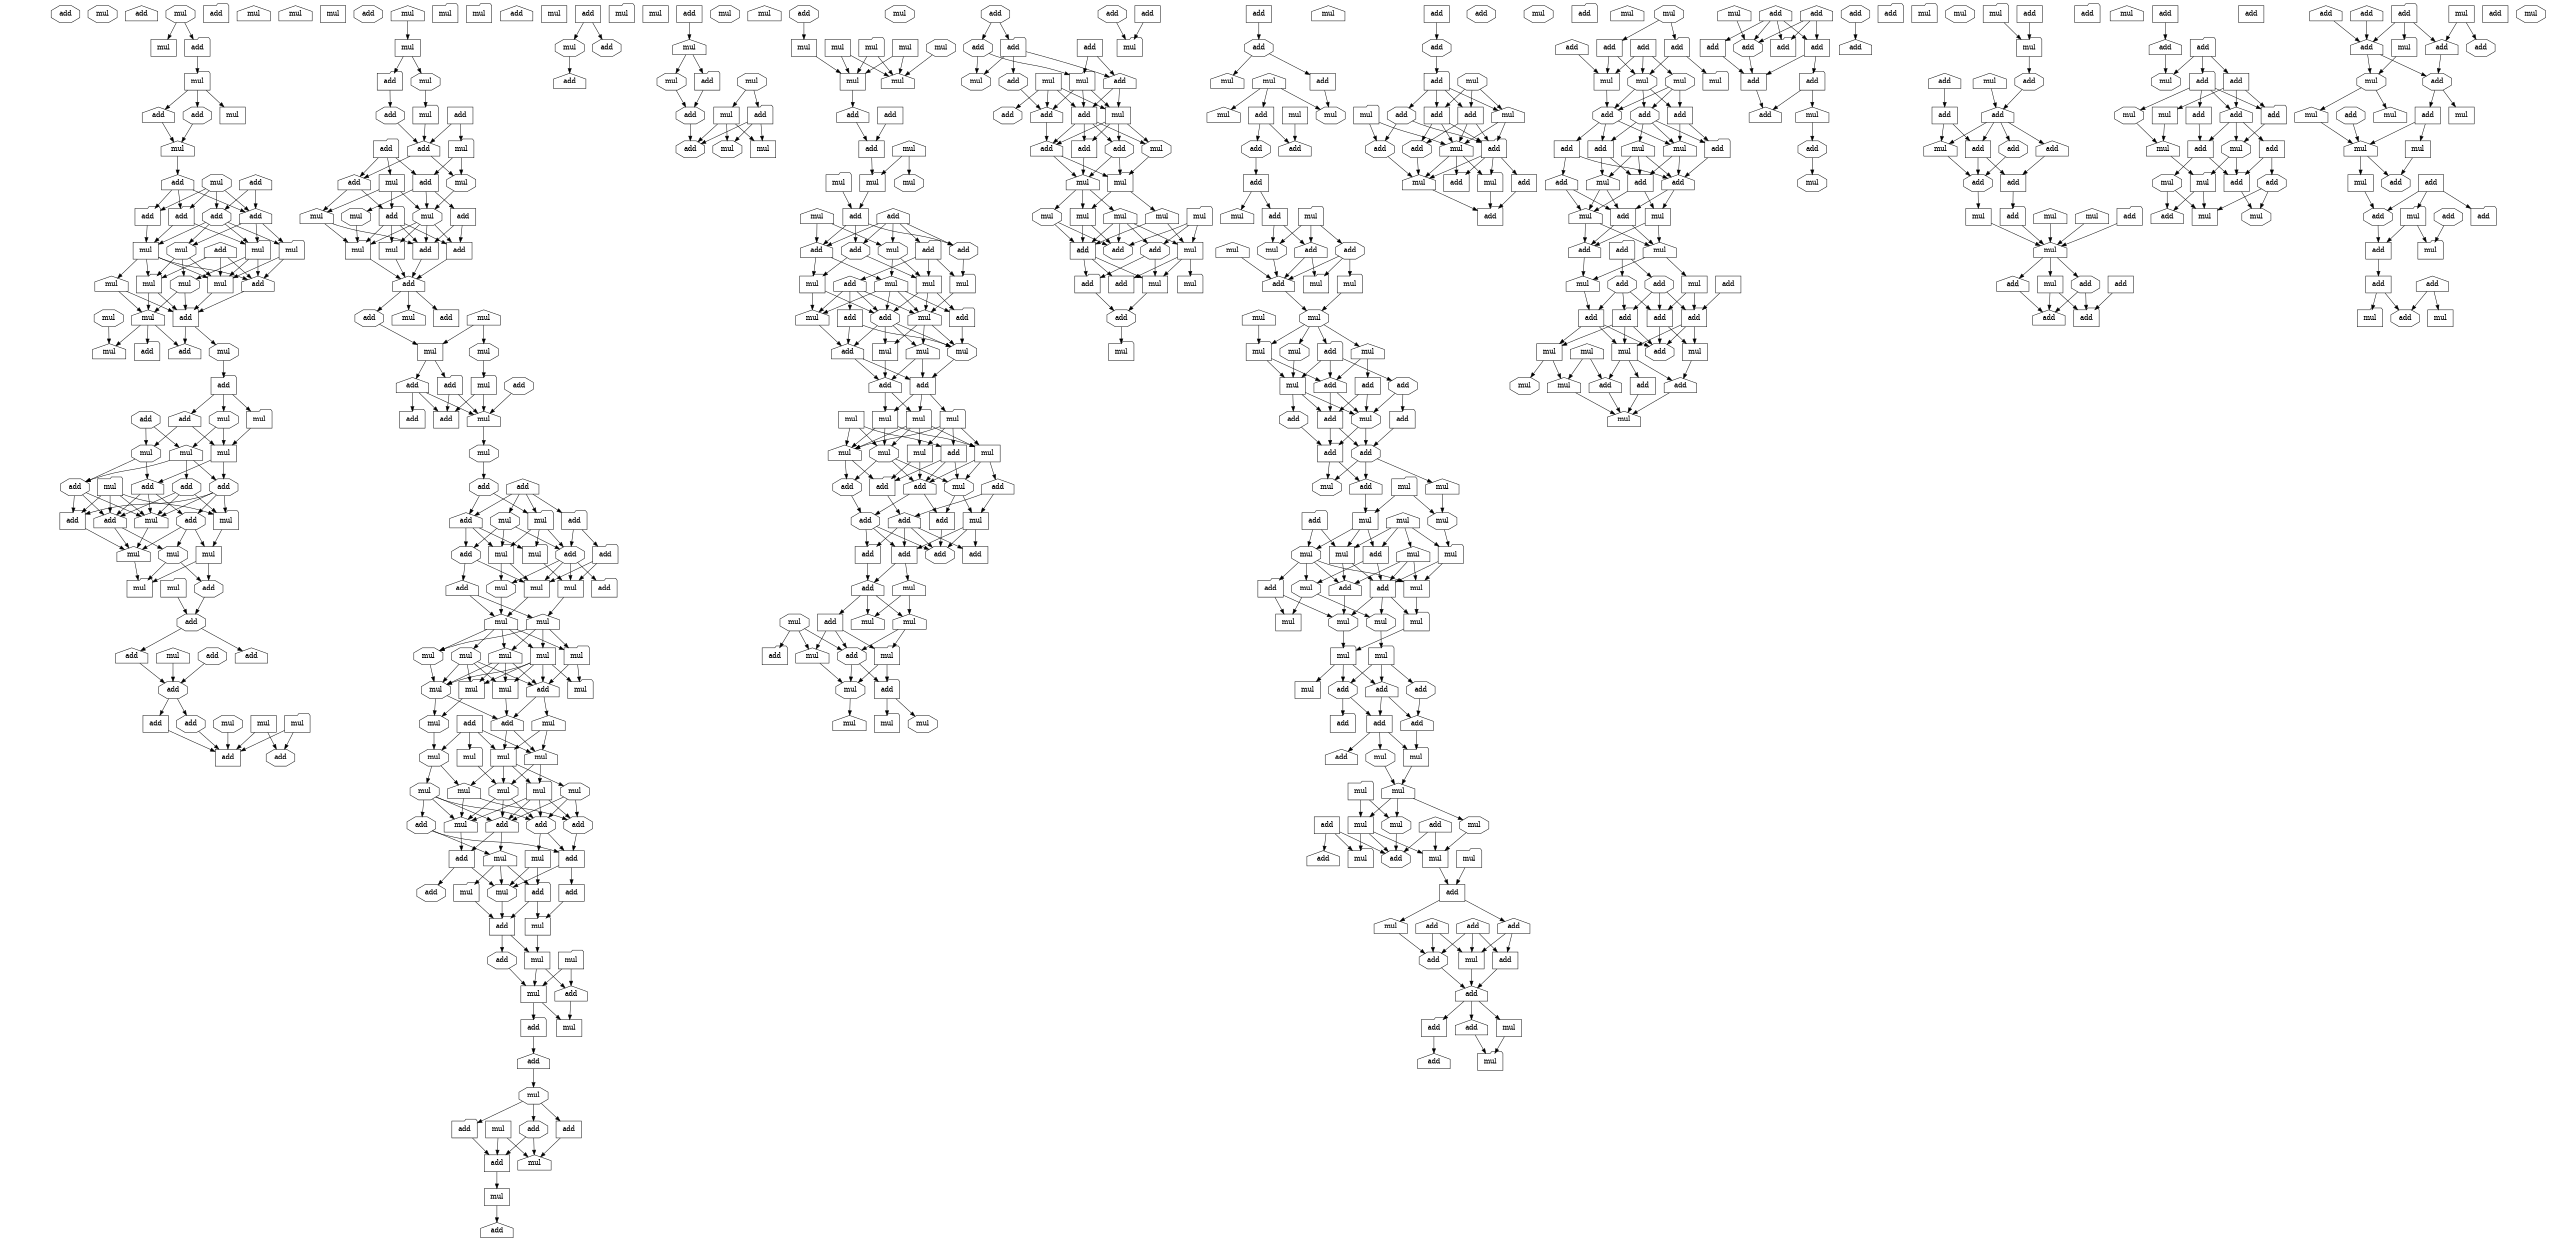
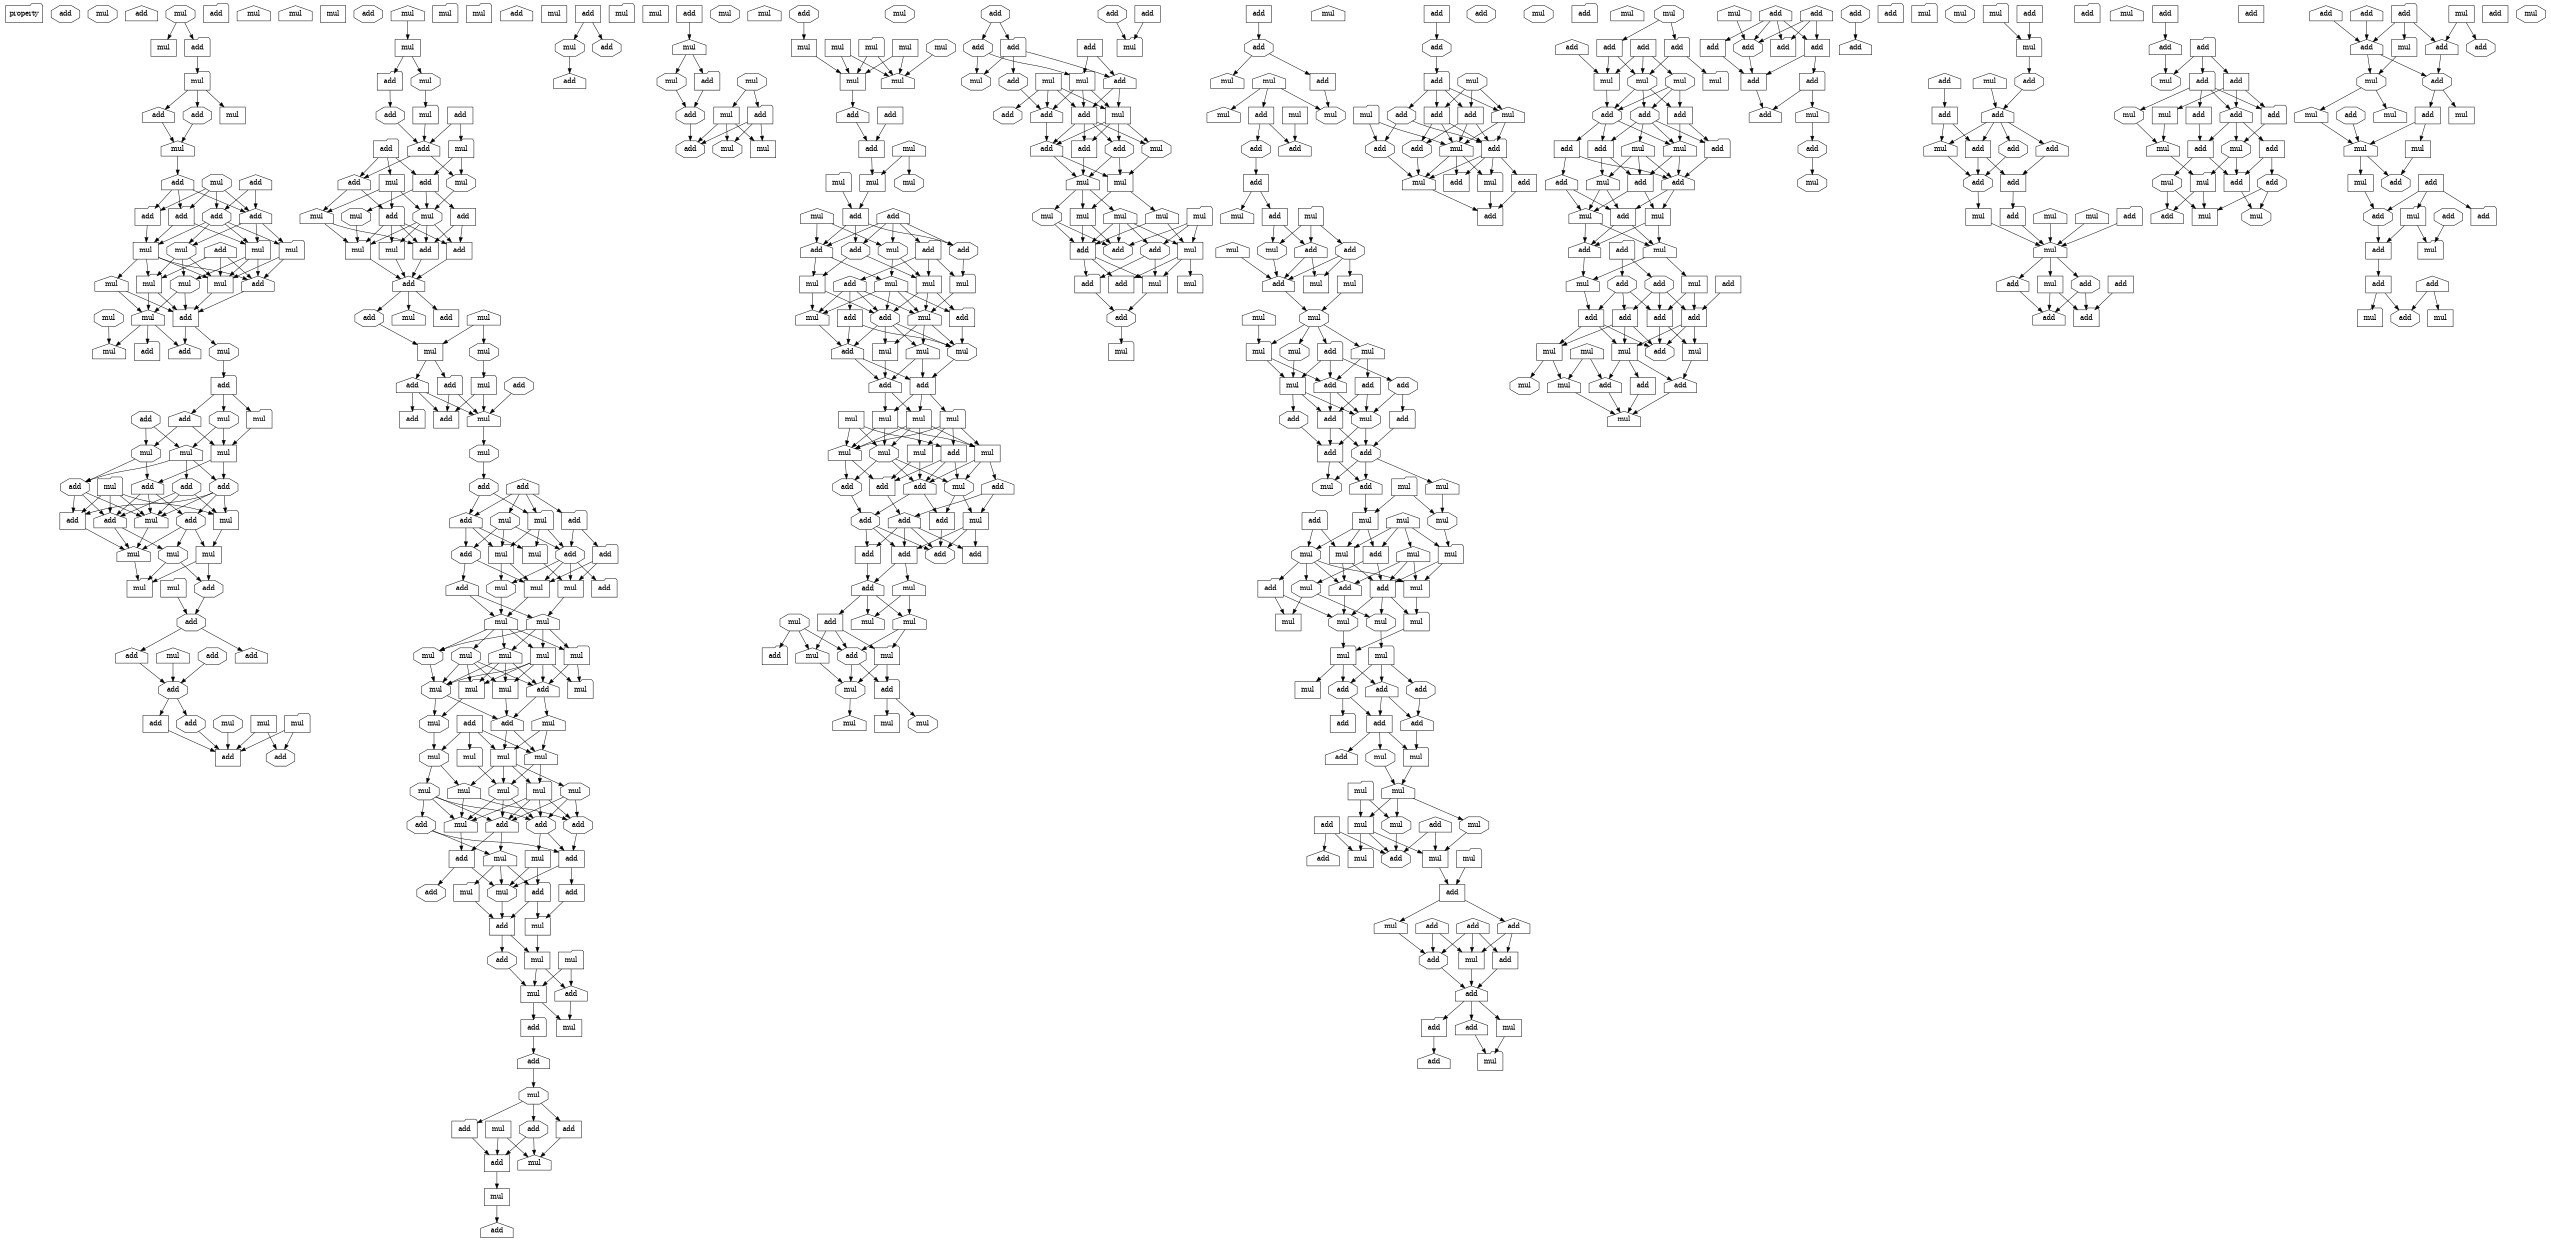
none -> (24, 14)
